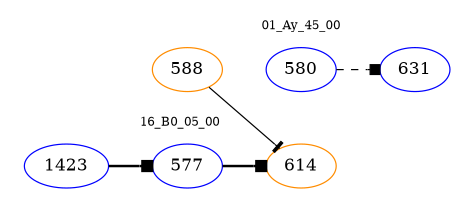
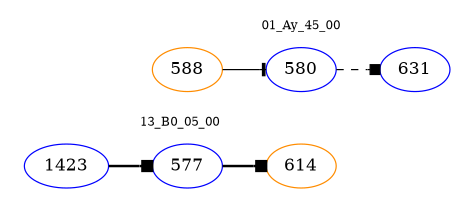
(245, 119) -> (241, 70)
(180, 123) -> (180, 123)
